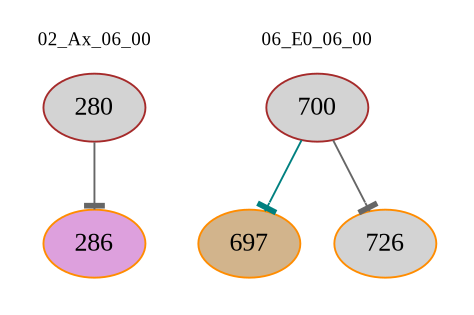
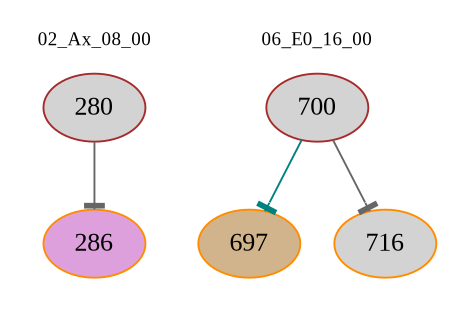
(95, 41) -> (95, 41)
(317, 41) -> (317, 41)
(385, 244) -> (385, 244)
